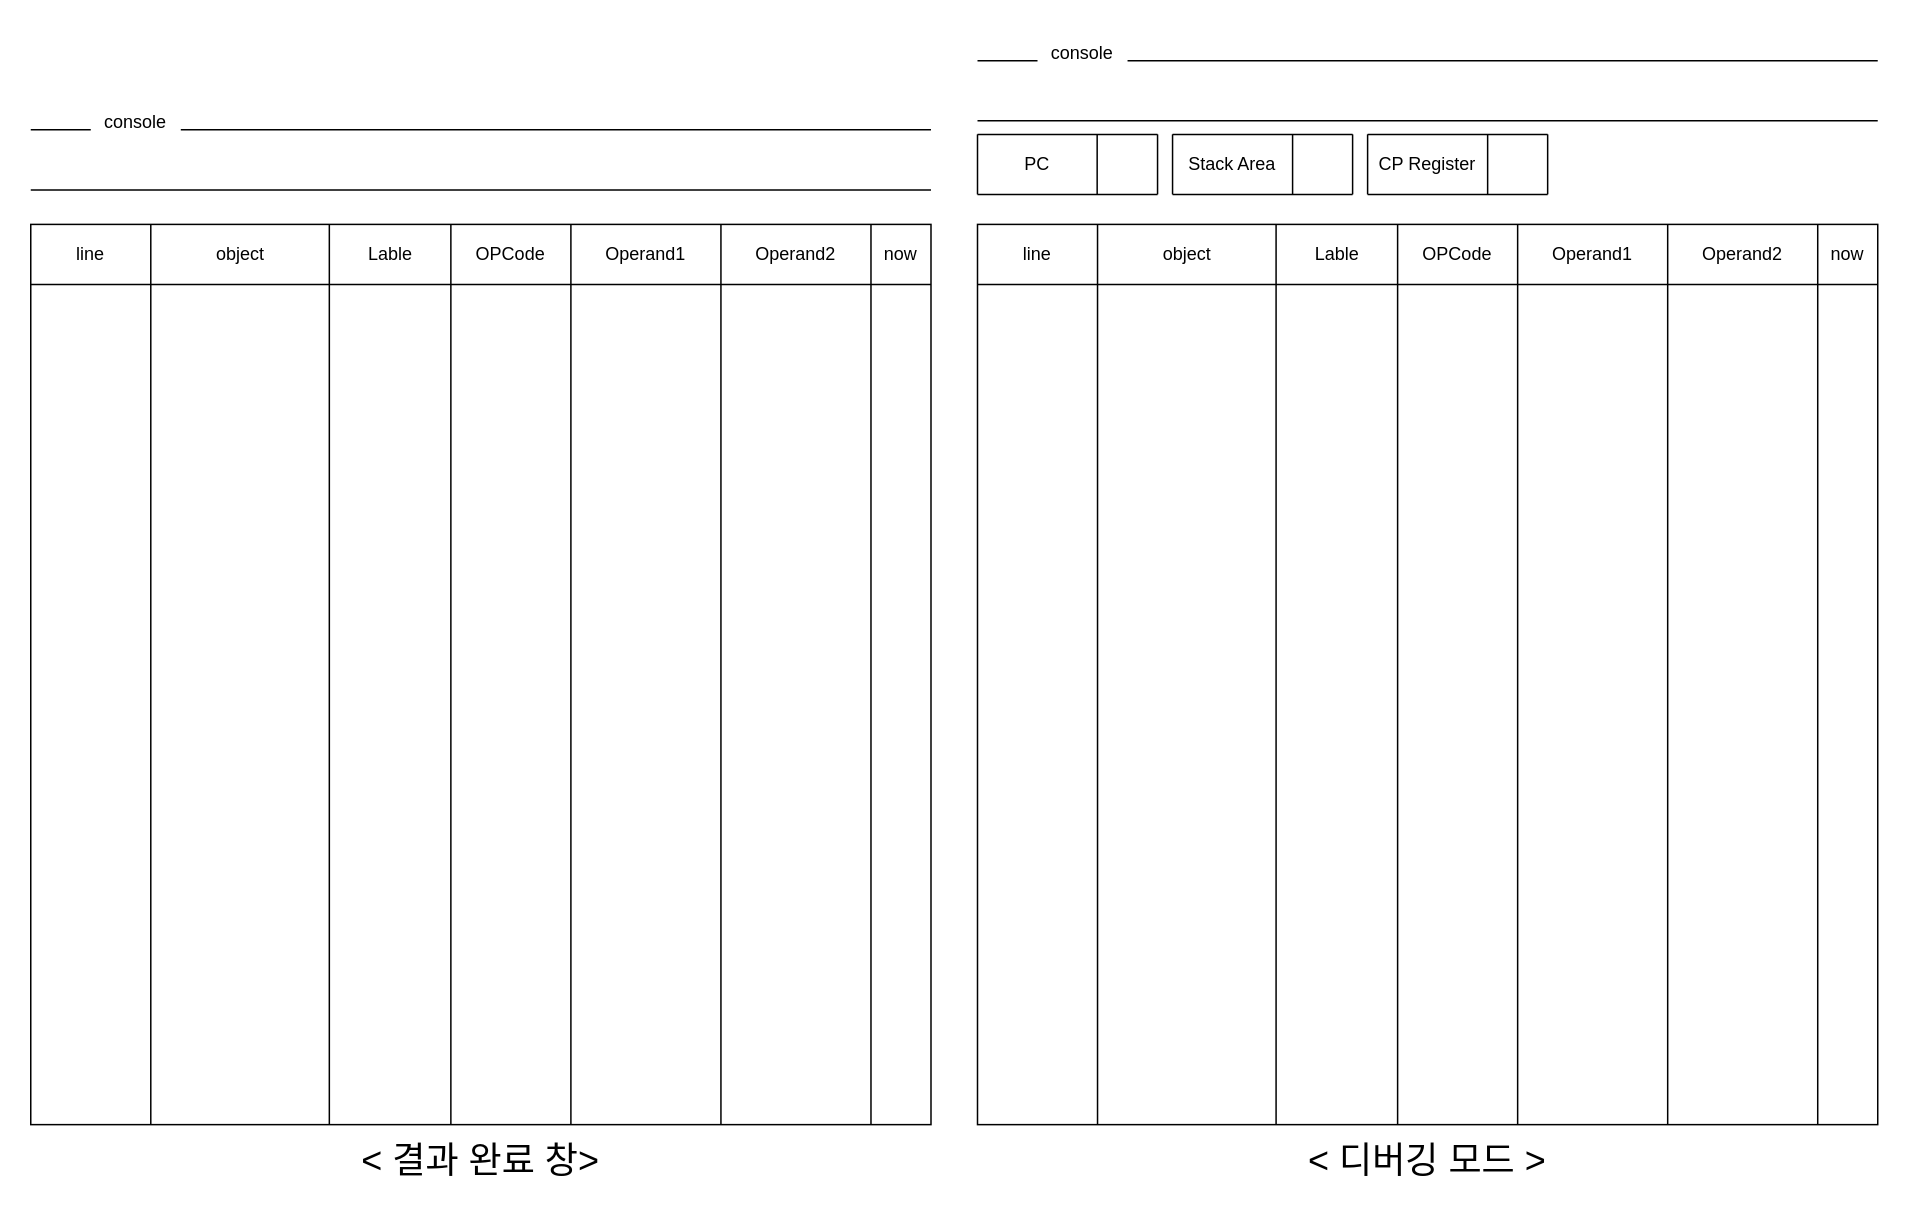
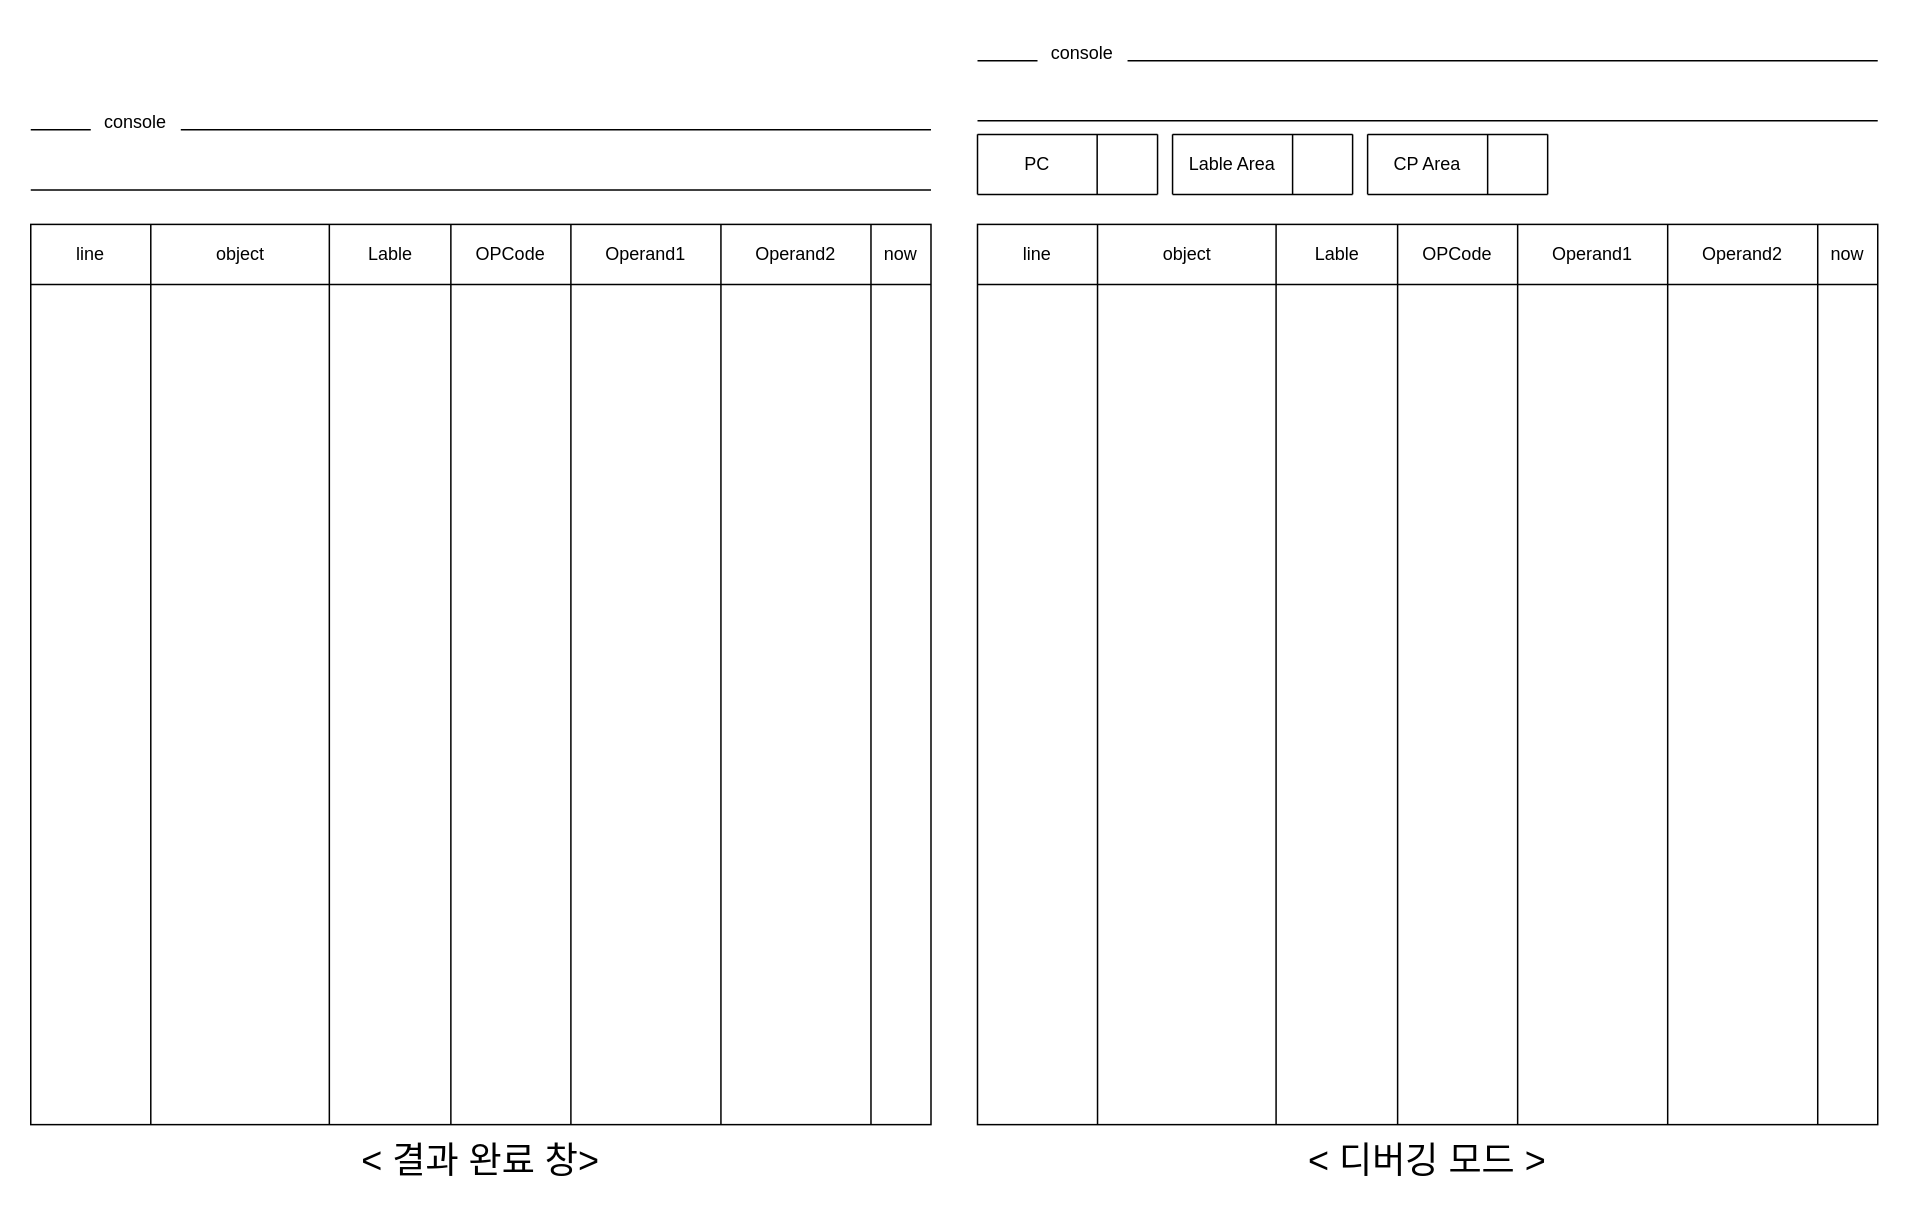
(1232, 164) -> (1232, 164)
(1427, 164) -> (1427, 164)
